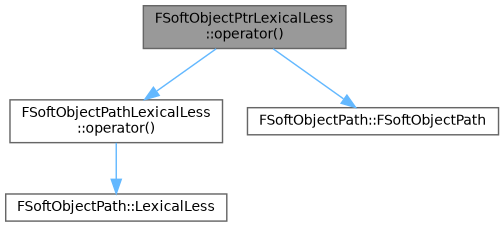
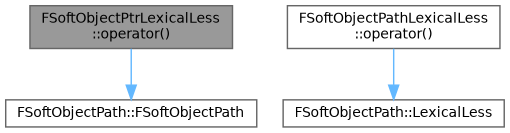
(186, 70) -> none
